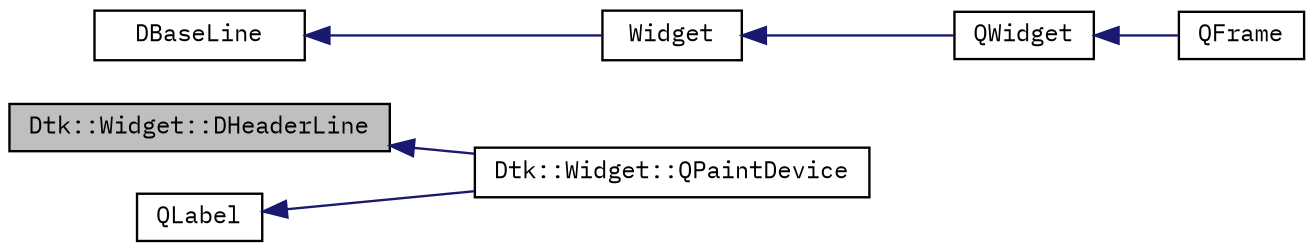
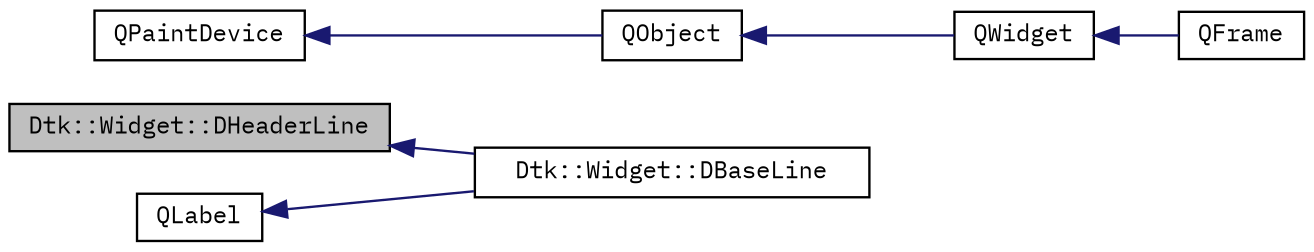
(200, 35) -> (200, 35)
(672, 35) -> (672, 35)
(672, 172) -> (672, 172)
